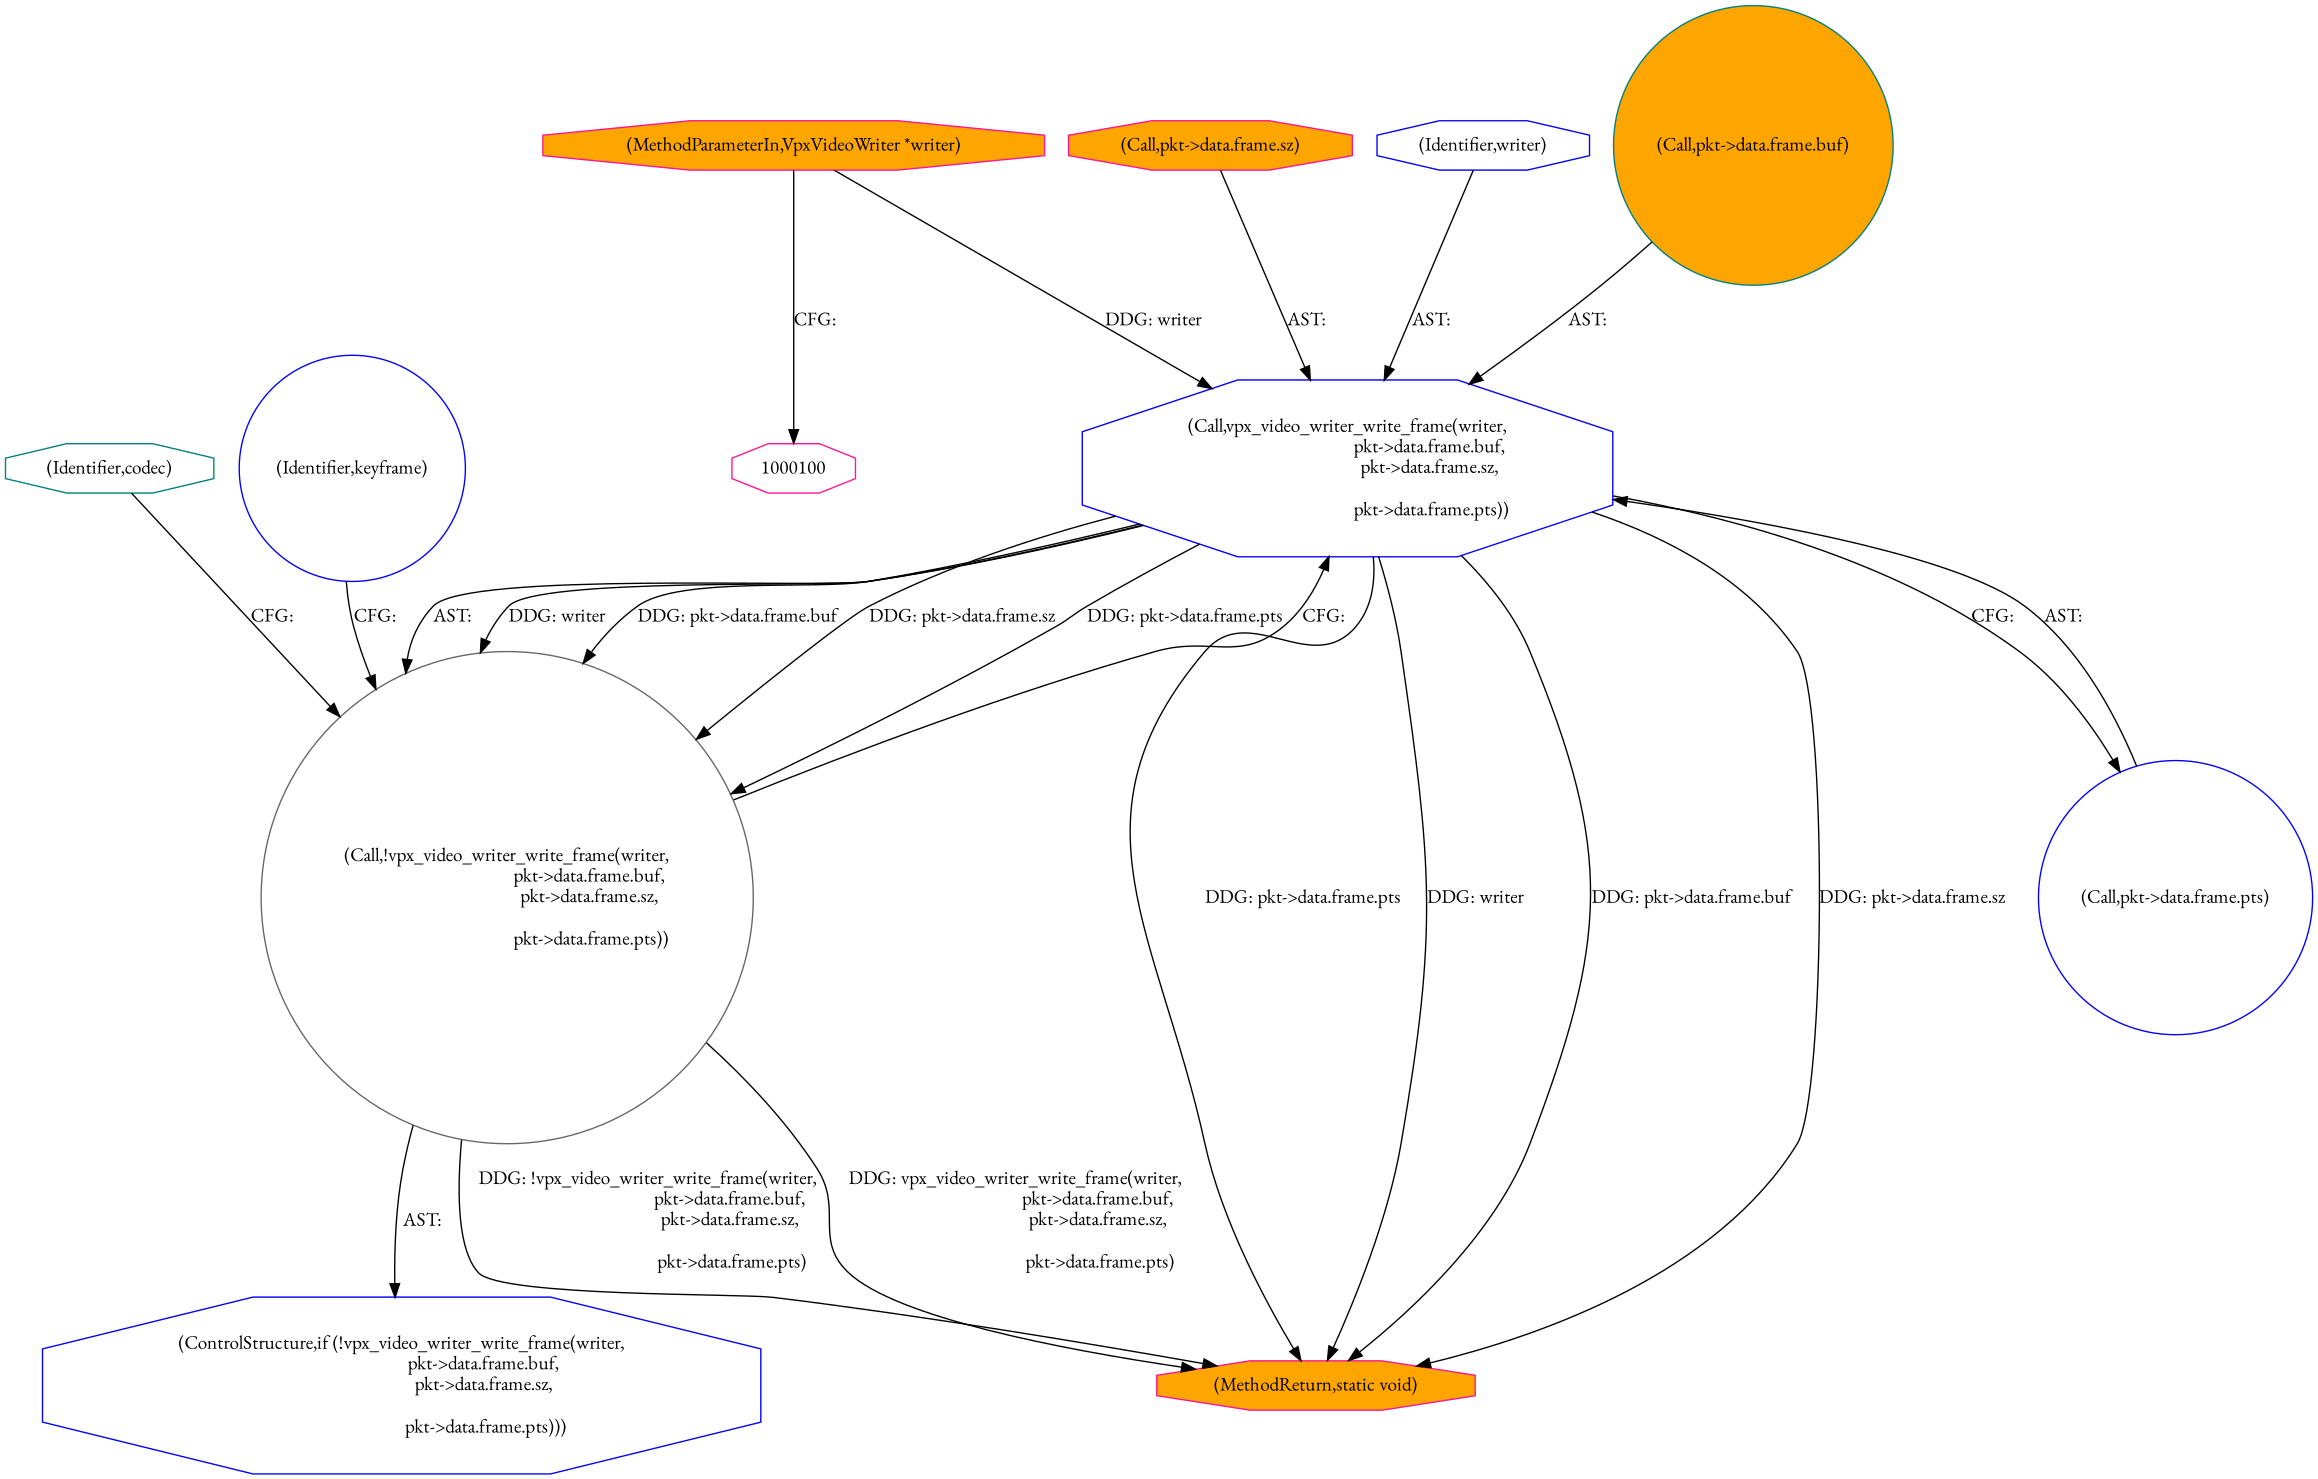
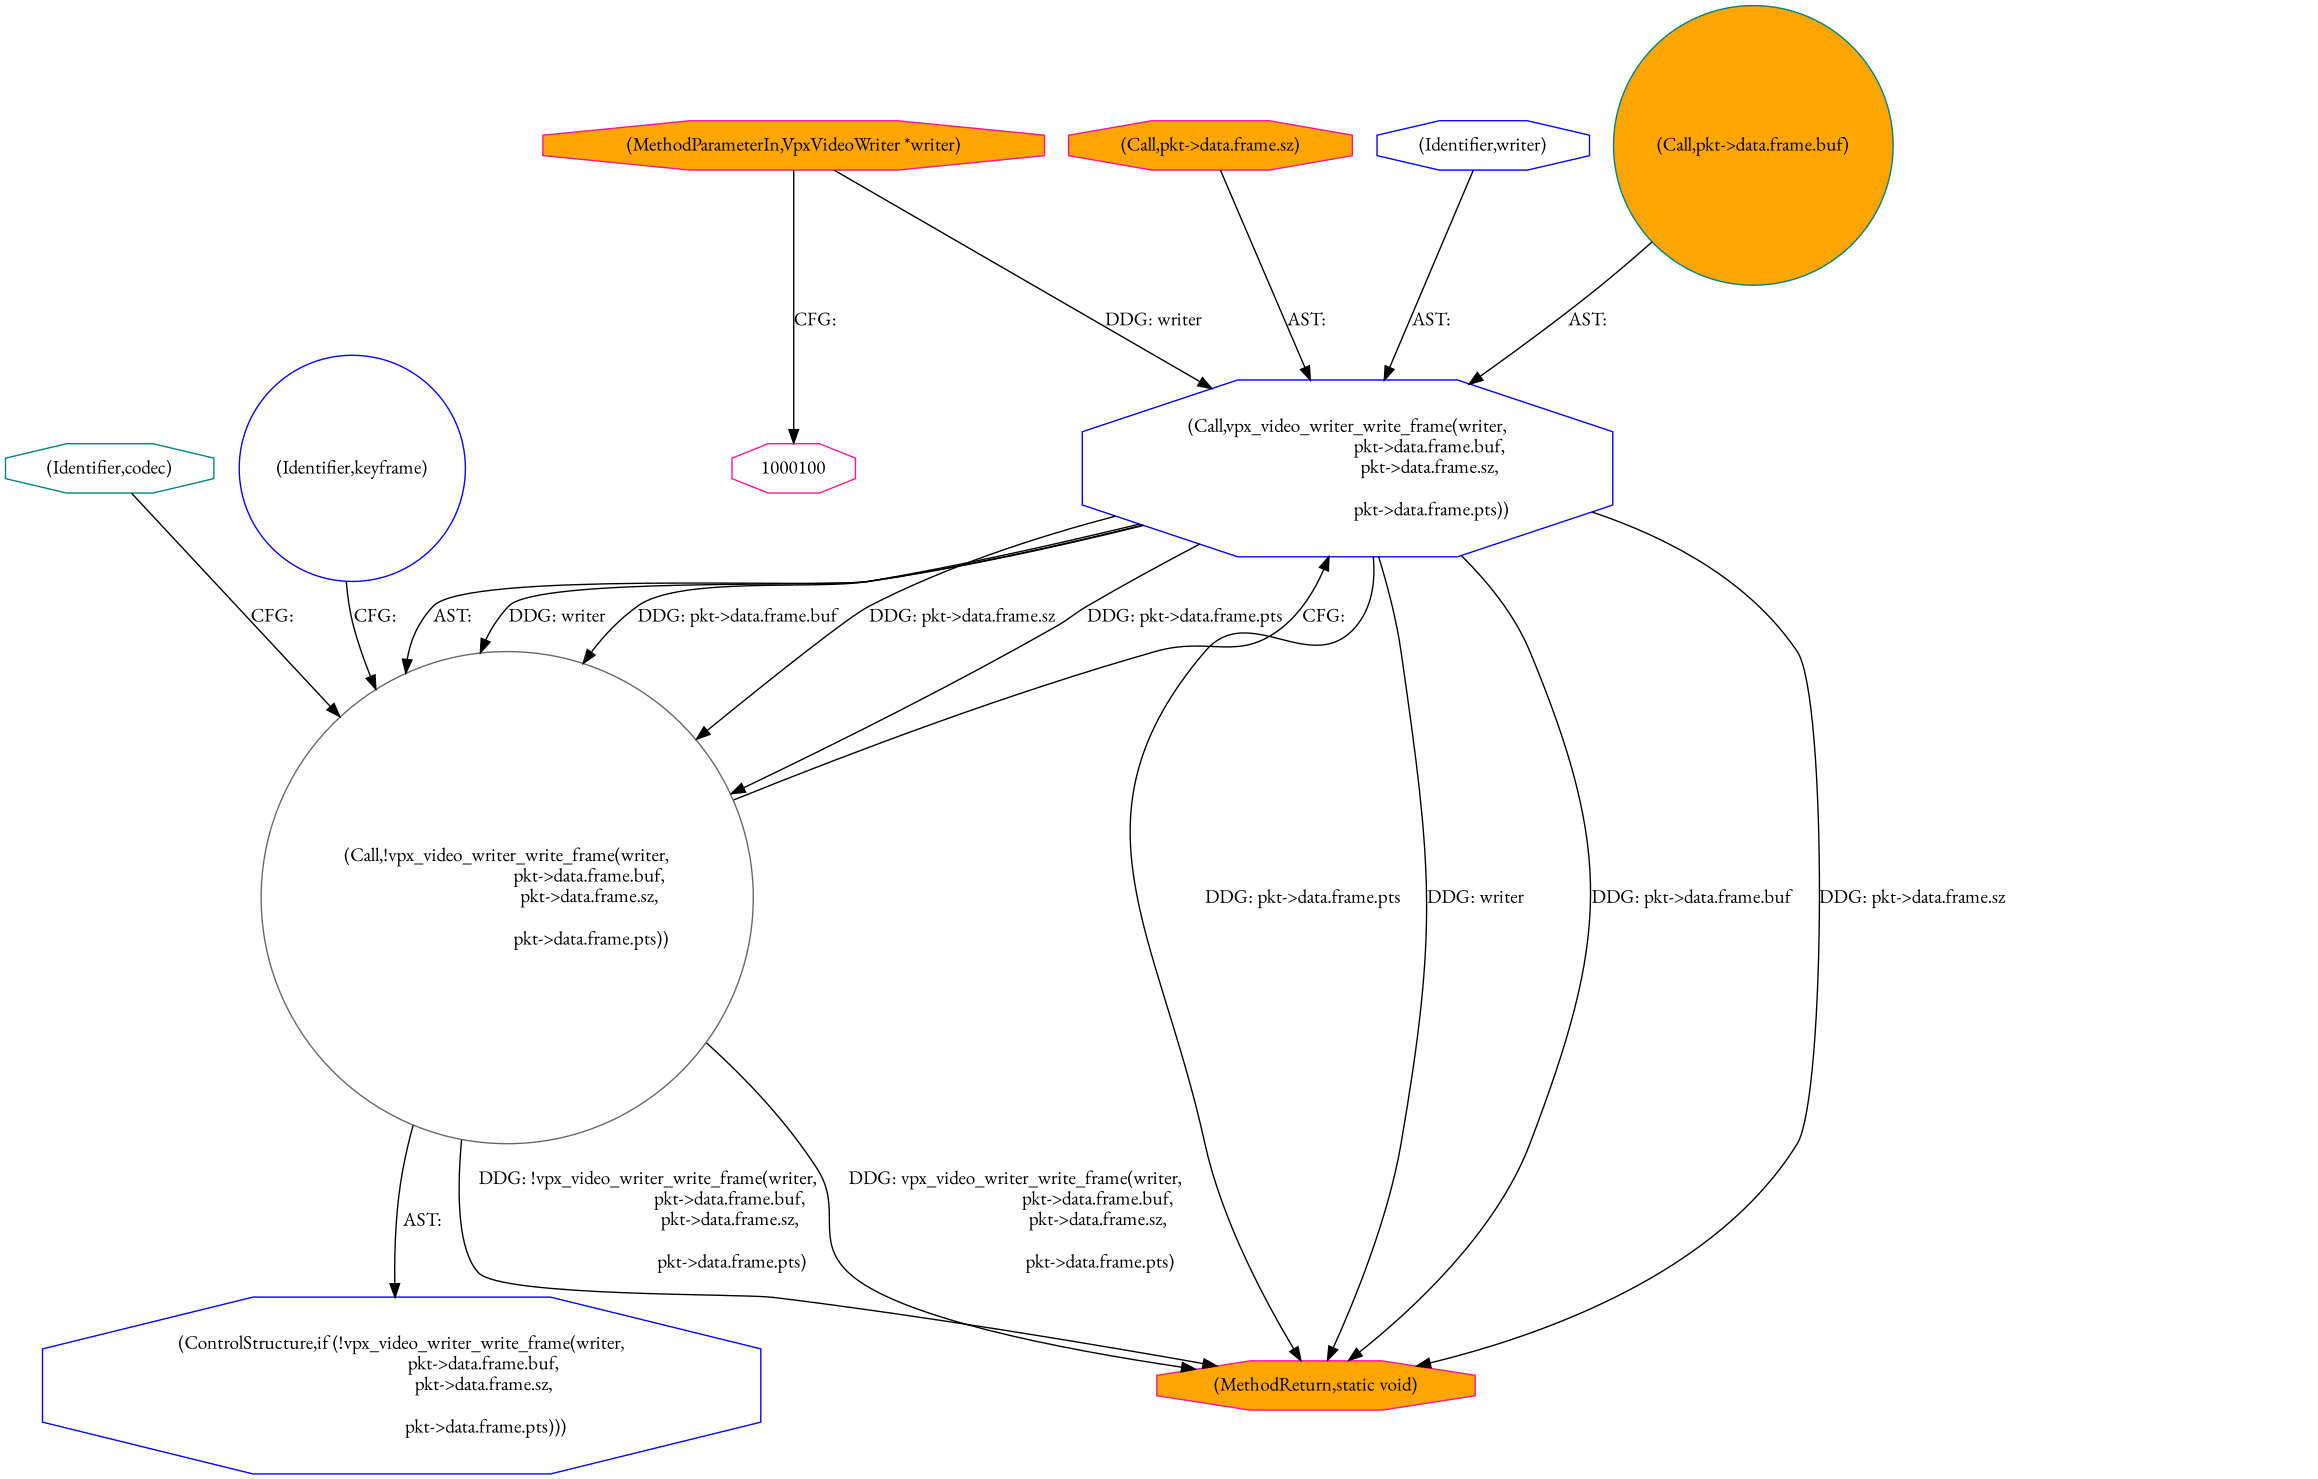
(2176, 898) -> none
